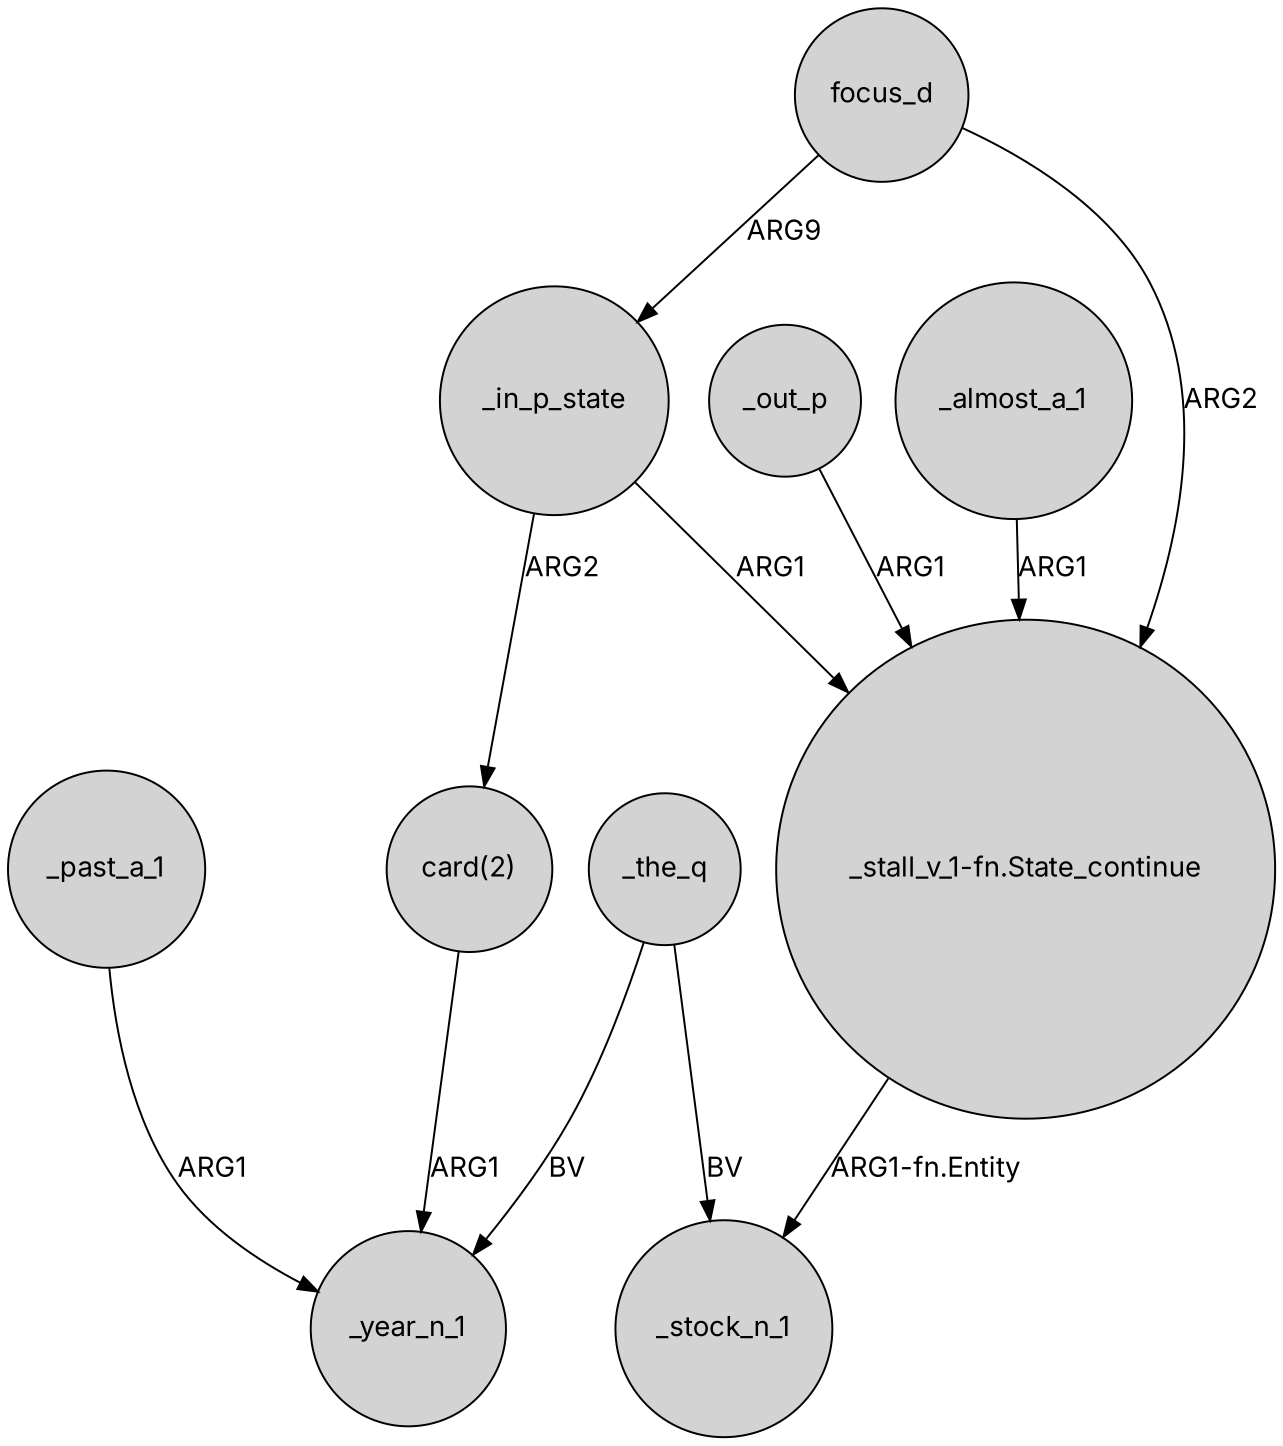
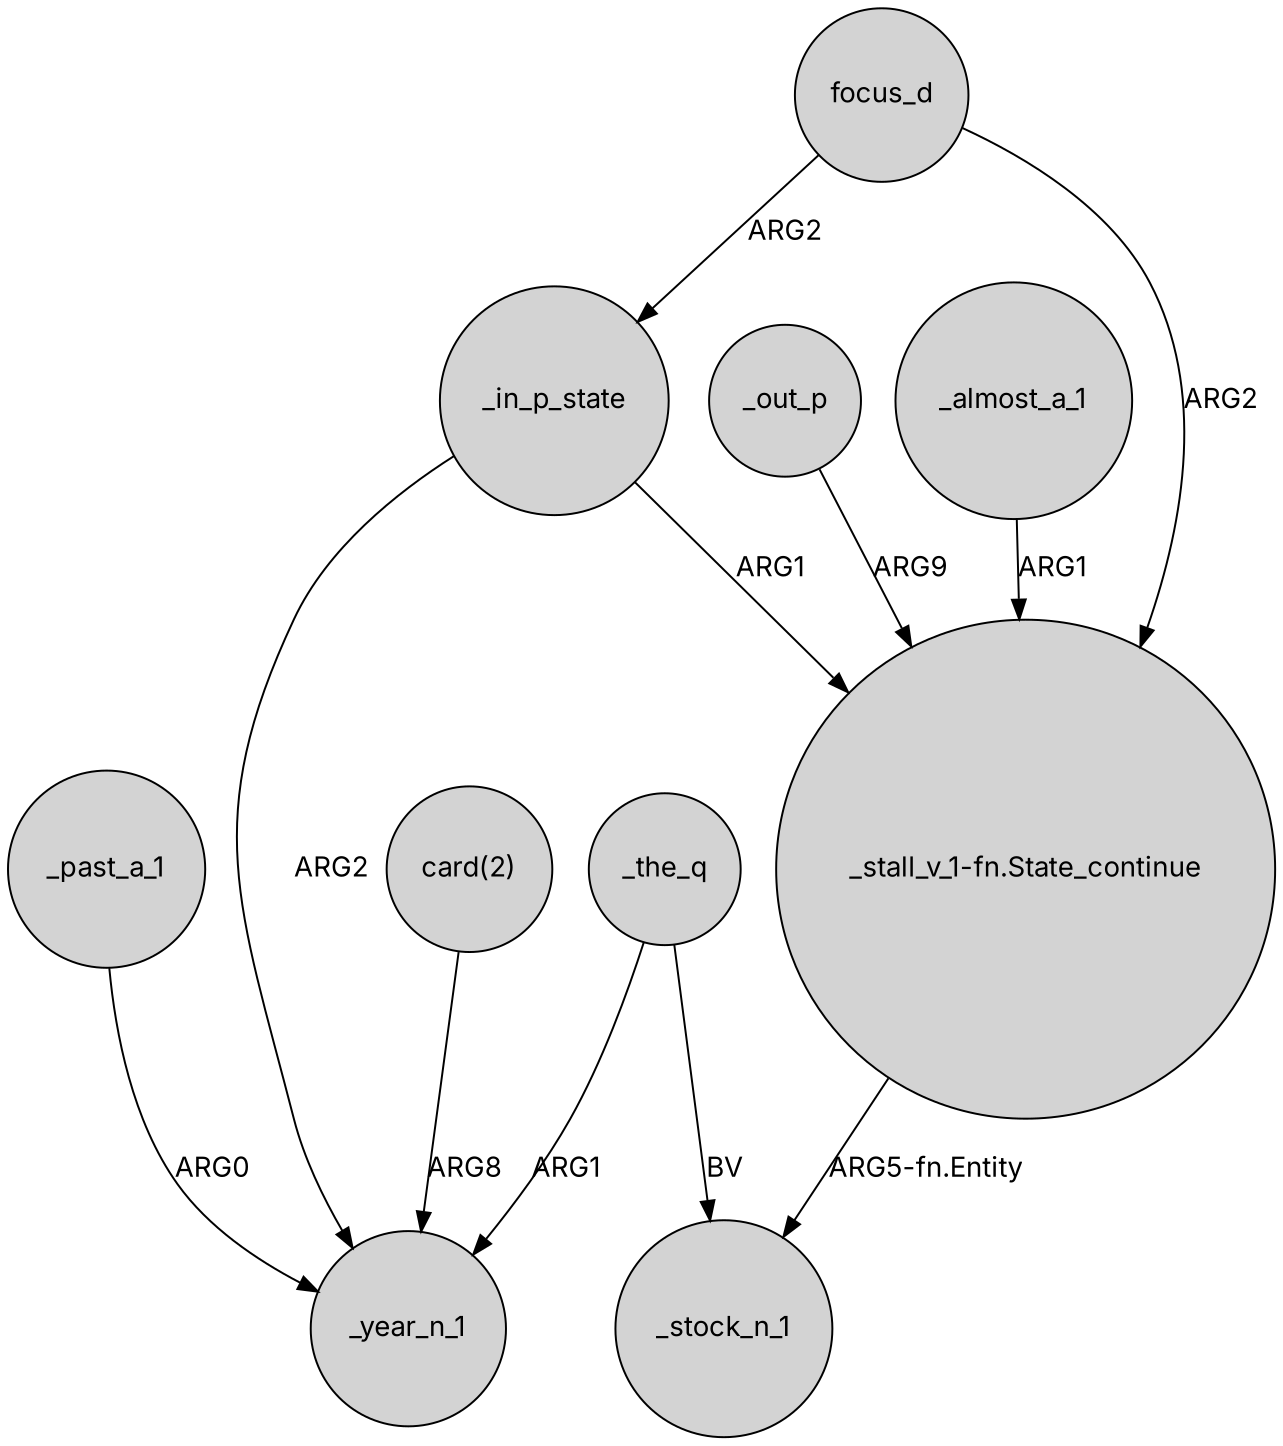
(785, 233) -> (785, 233)
(911, 569) -> (911, 569)
(511, 640) -> (238, 813)
(213, 1169) -> (213, 1169)
(466, 1169) -> (466, 1169)
(567, 1169) -> (567, 1169)
(926, 1169) -> (926, 1169)
